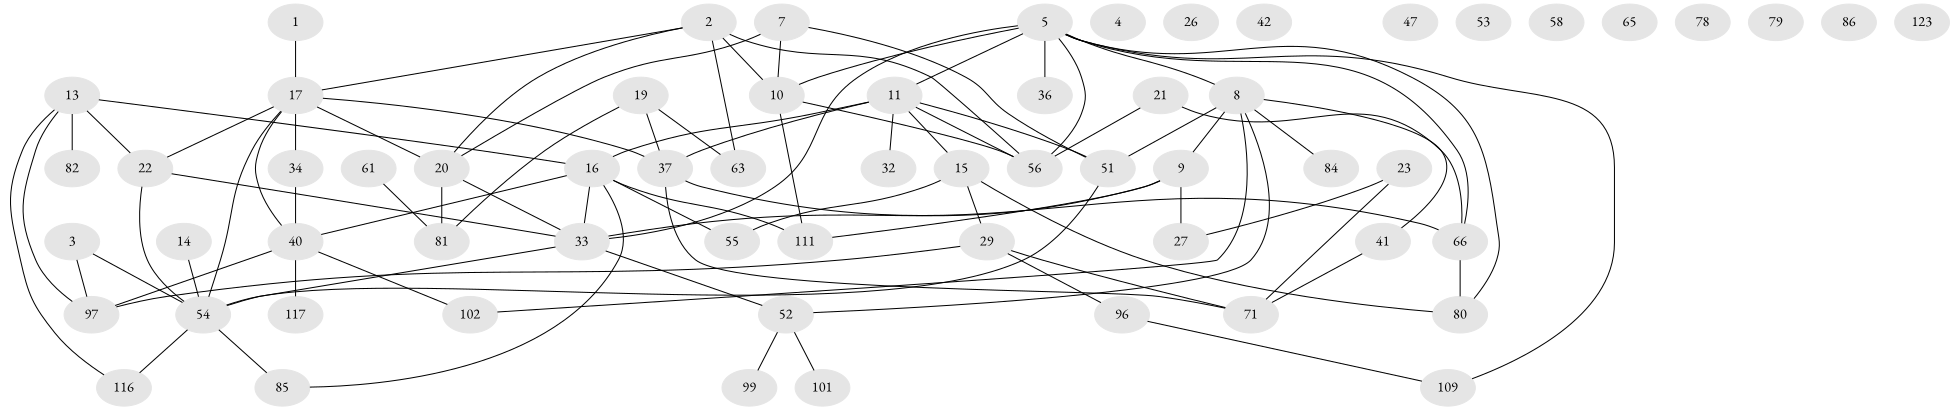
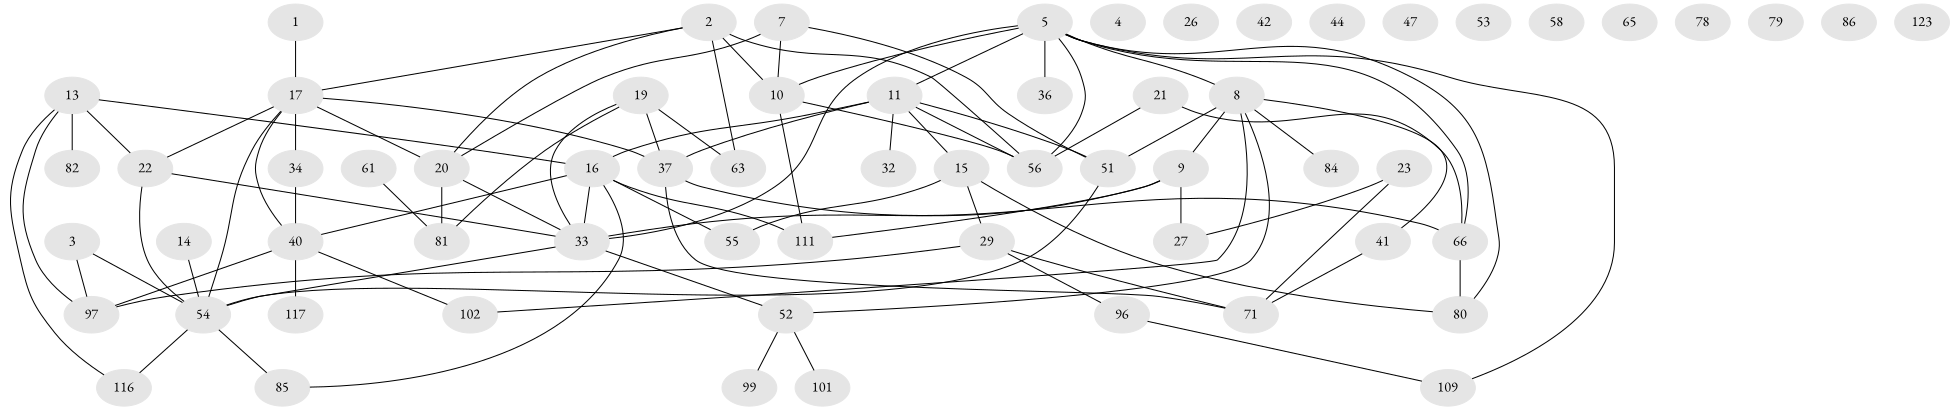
none -> (1337, 22)
none -> (555, 151)
